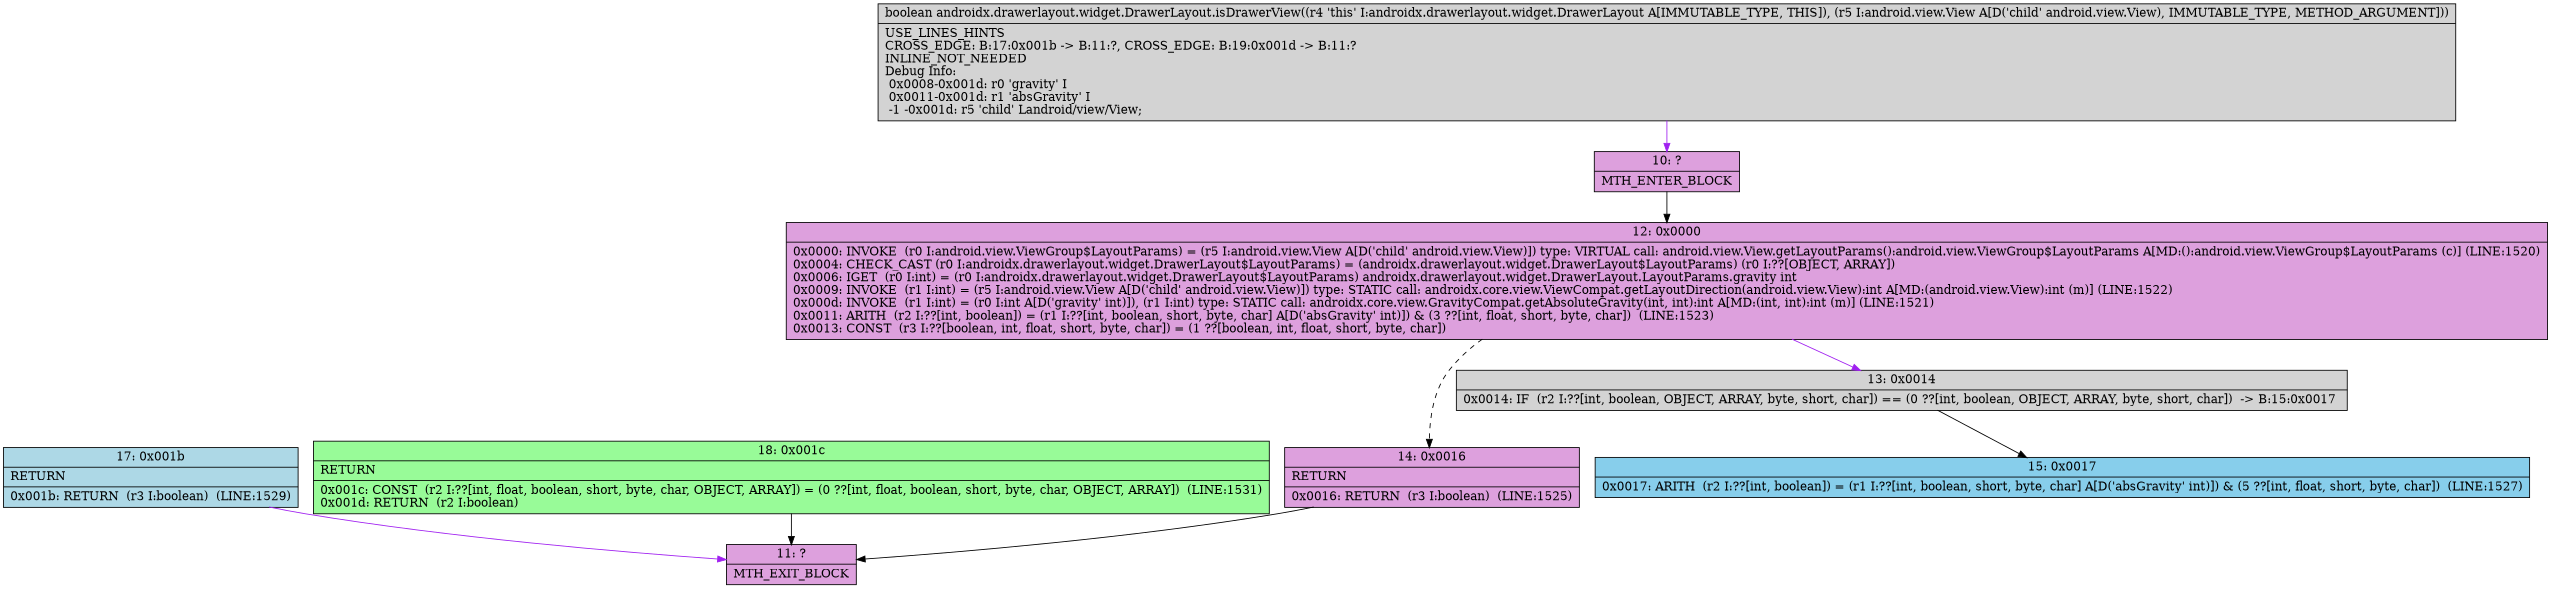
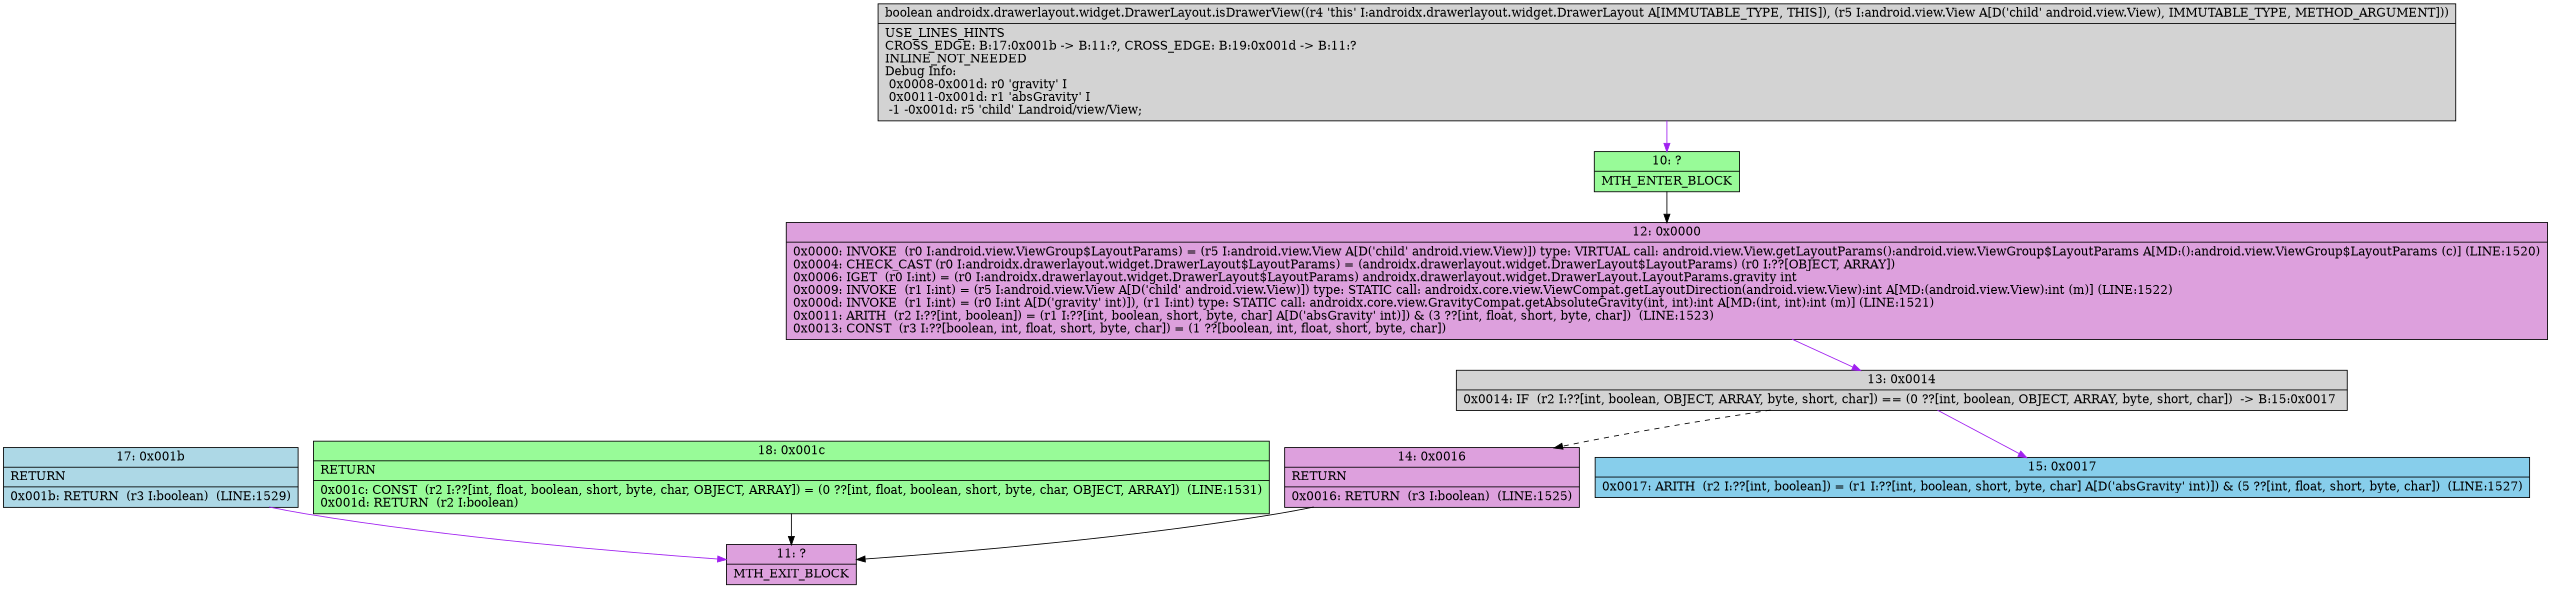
(1667, 172) -> (1667, 172)
(1442, 382) -> (1666, 427)
(1978, 432) -> (1978, 432)
